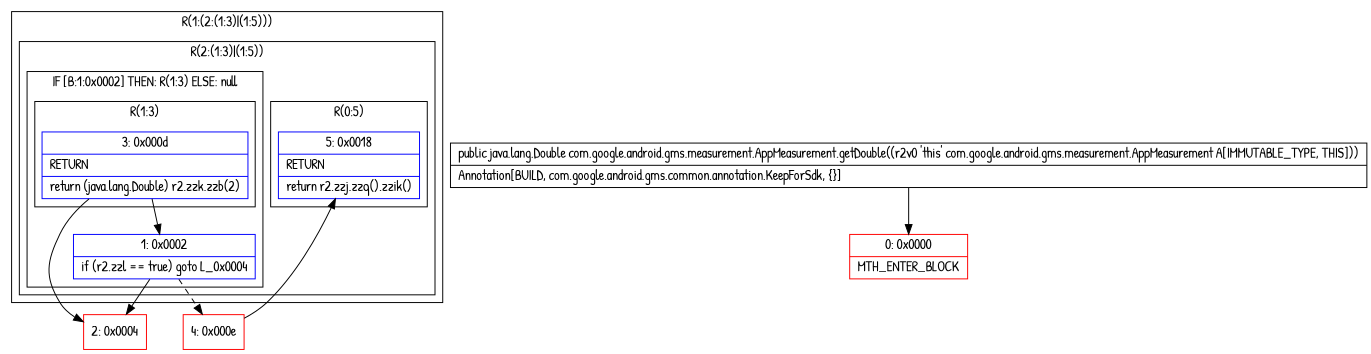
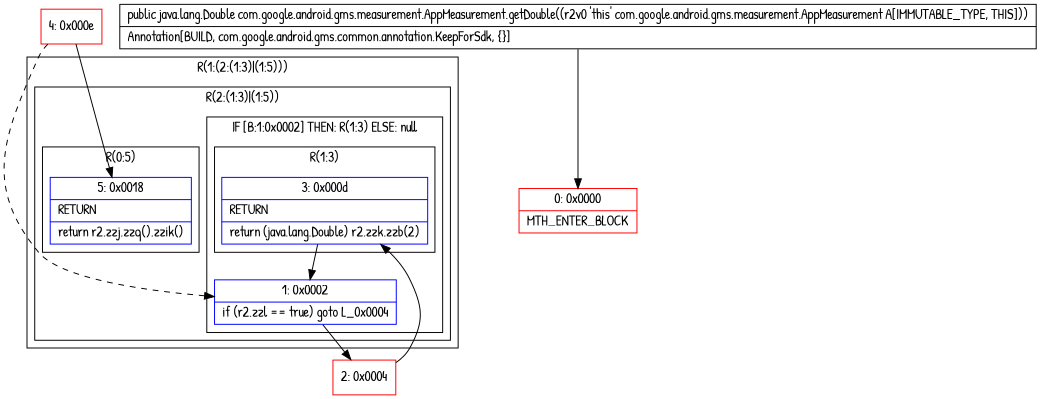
(51, 256) -> (419, 306)
(188, 293) -> (19, 223)
